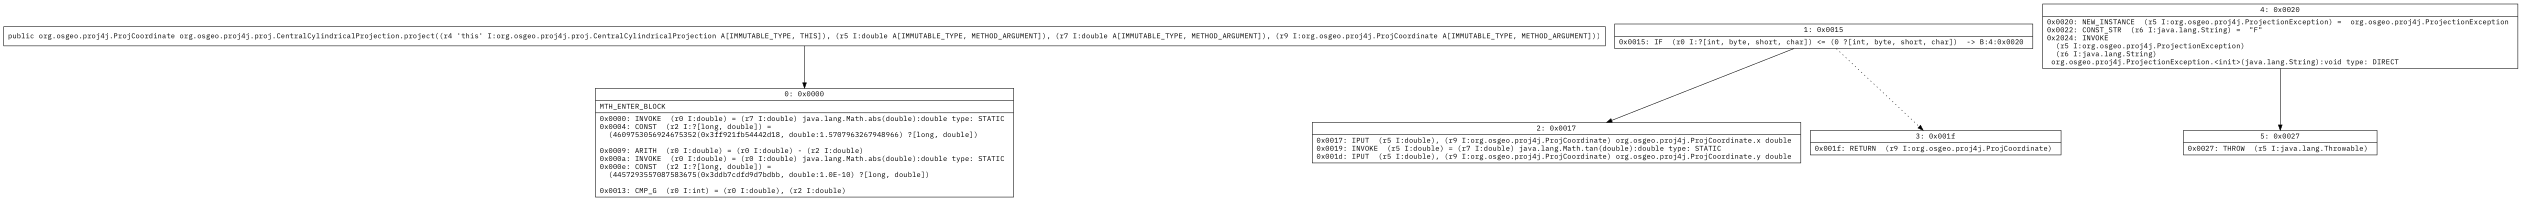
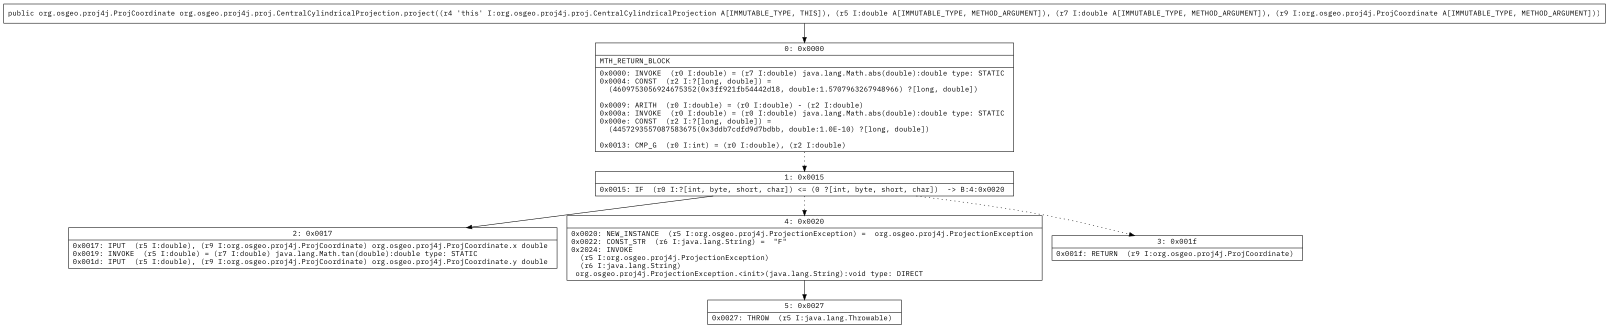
(633, 106) -> (635, 61)
none -> (805, 159)
none -> (805, 203)
